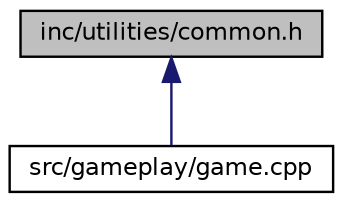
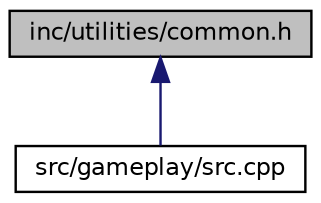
(171, 169) -> (161, 169)
